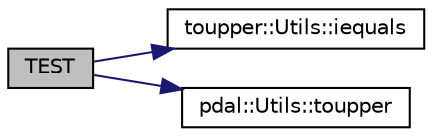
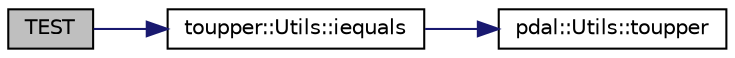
(127, 80) -> (451, 29)
